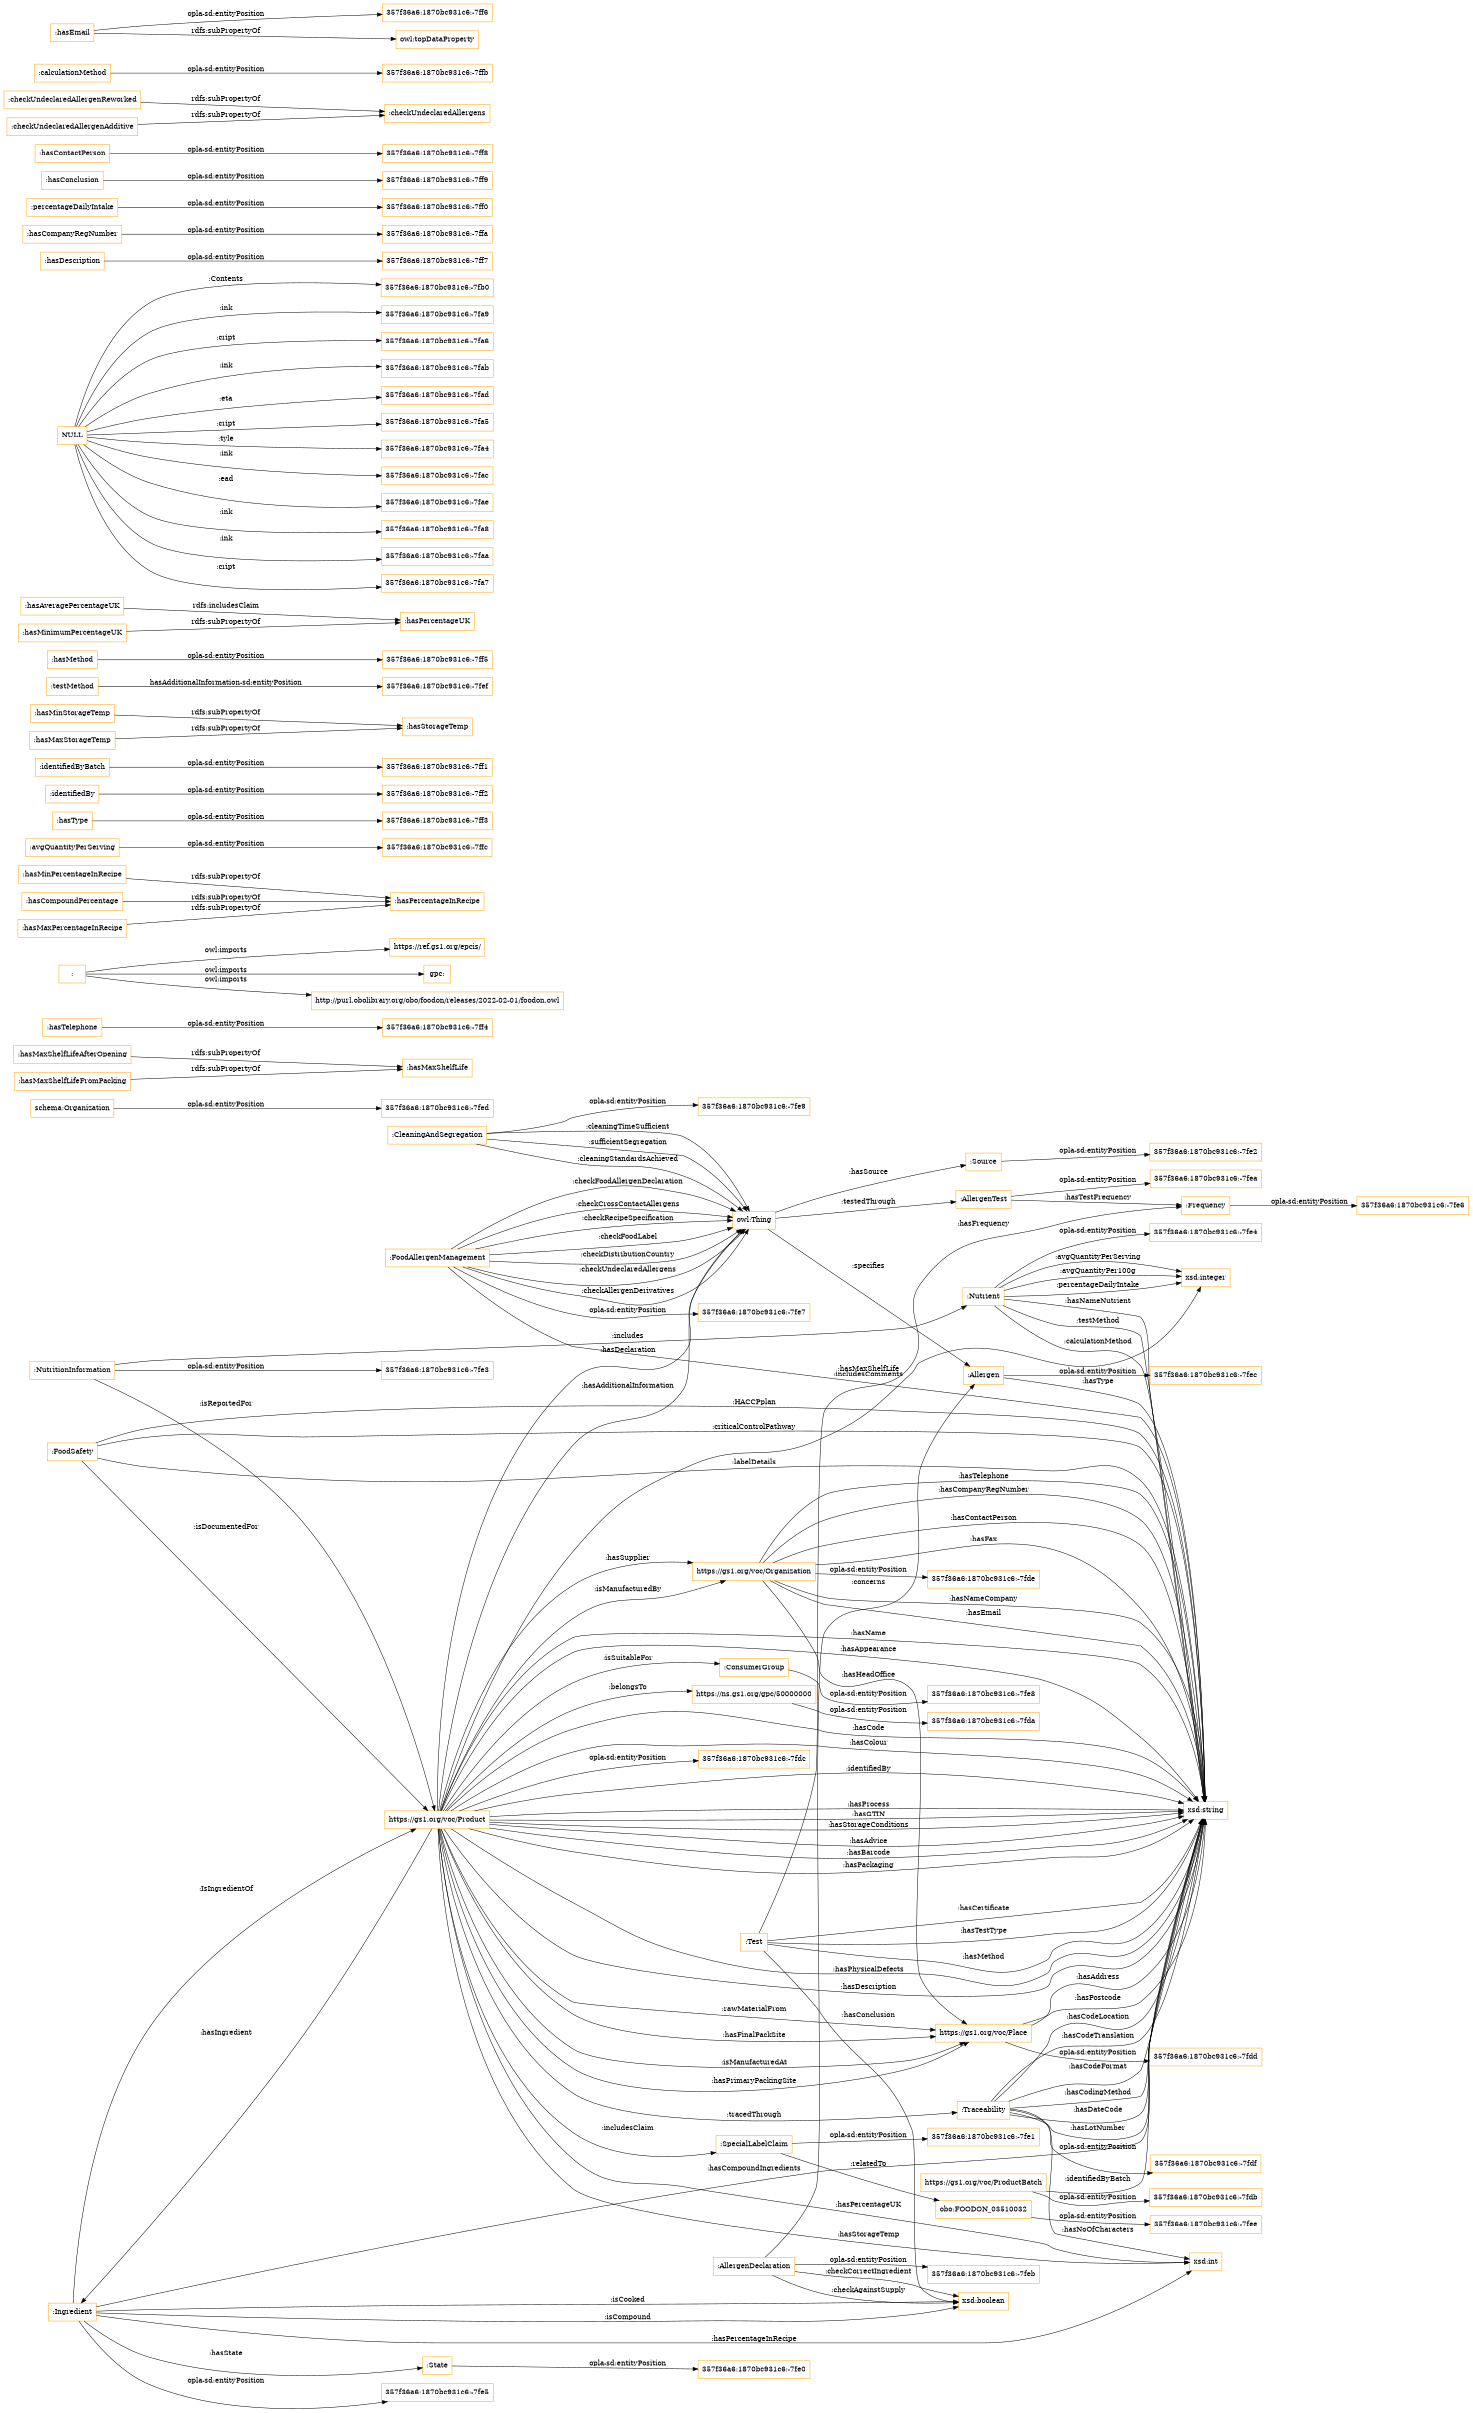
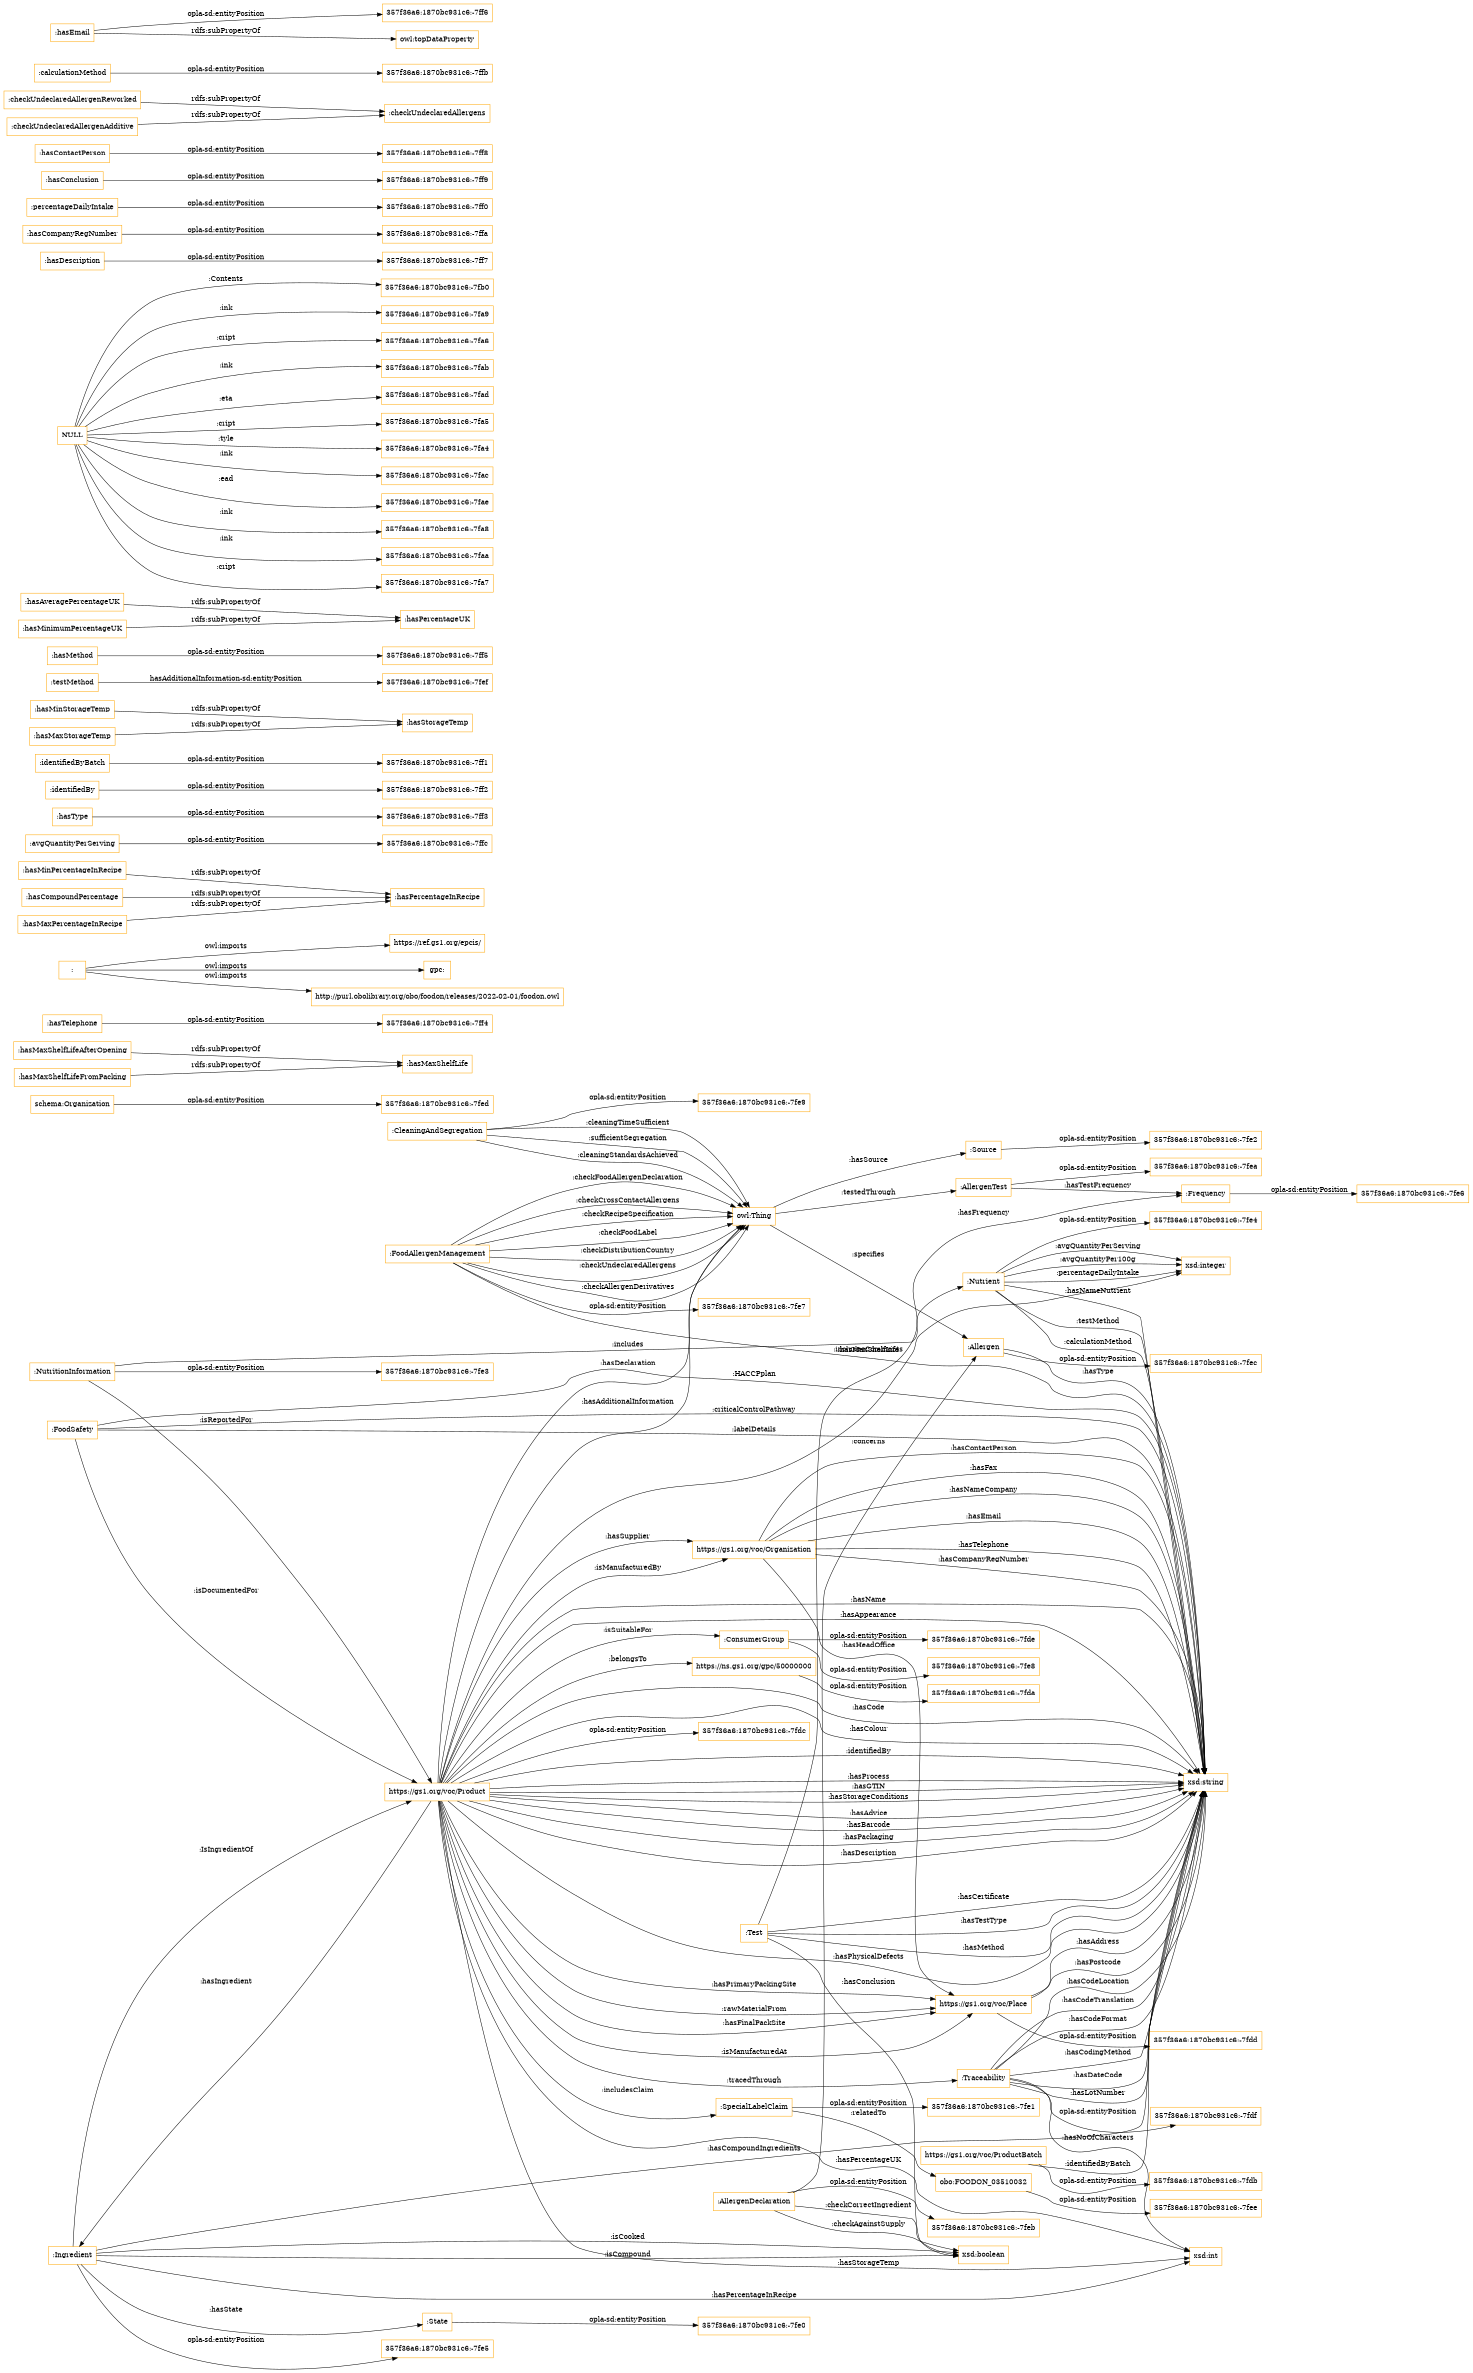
(226, 606) -> (226, 602)
(869, 1575) -> (856, 1640)
